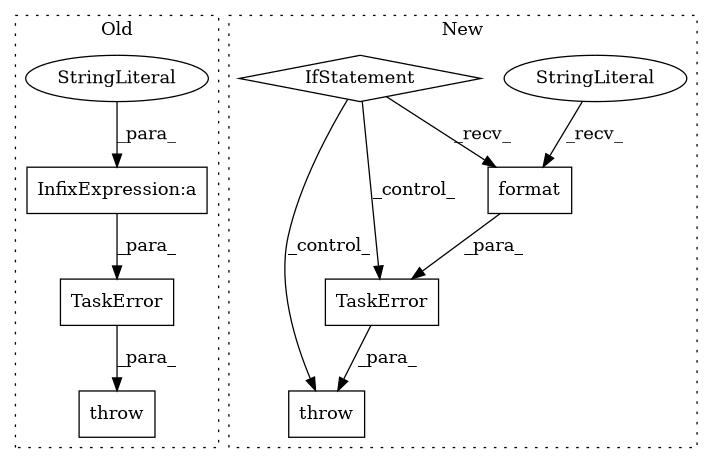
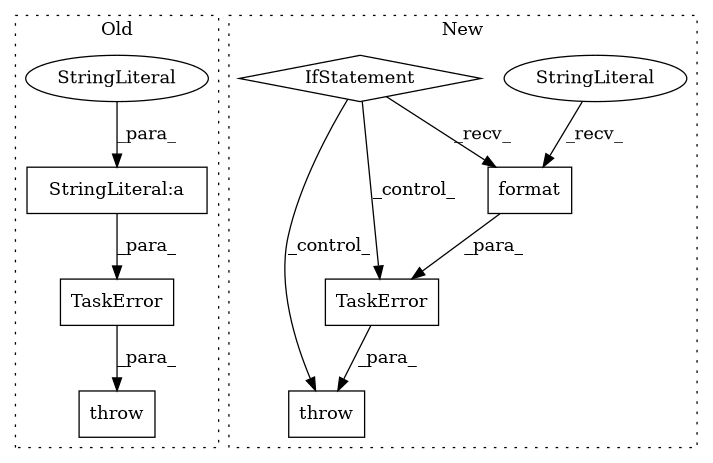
(117, 190) -> (117, 190)
